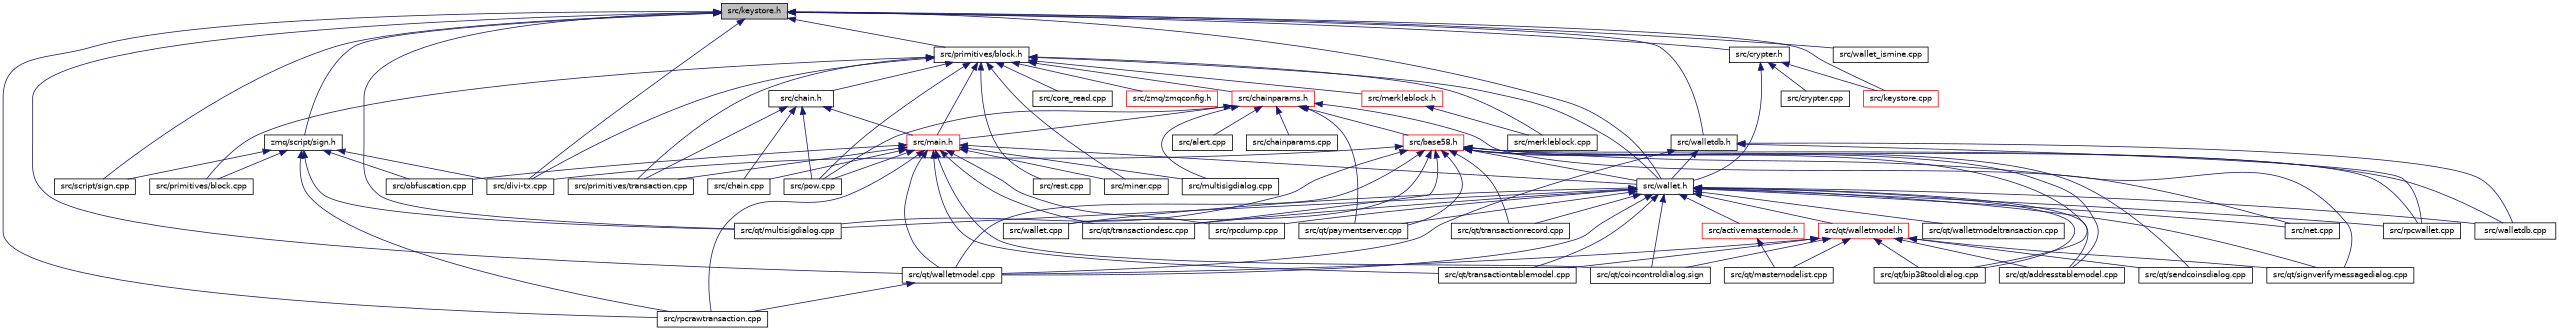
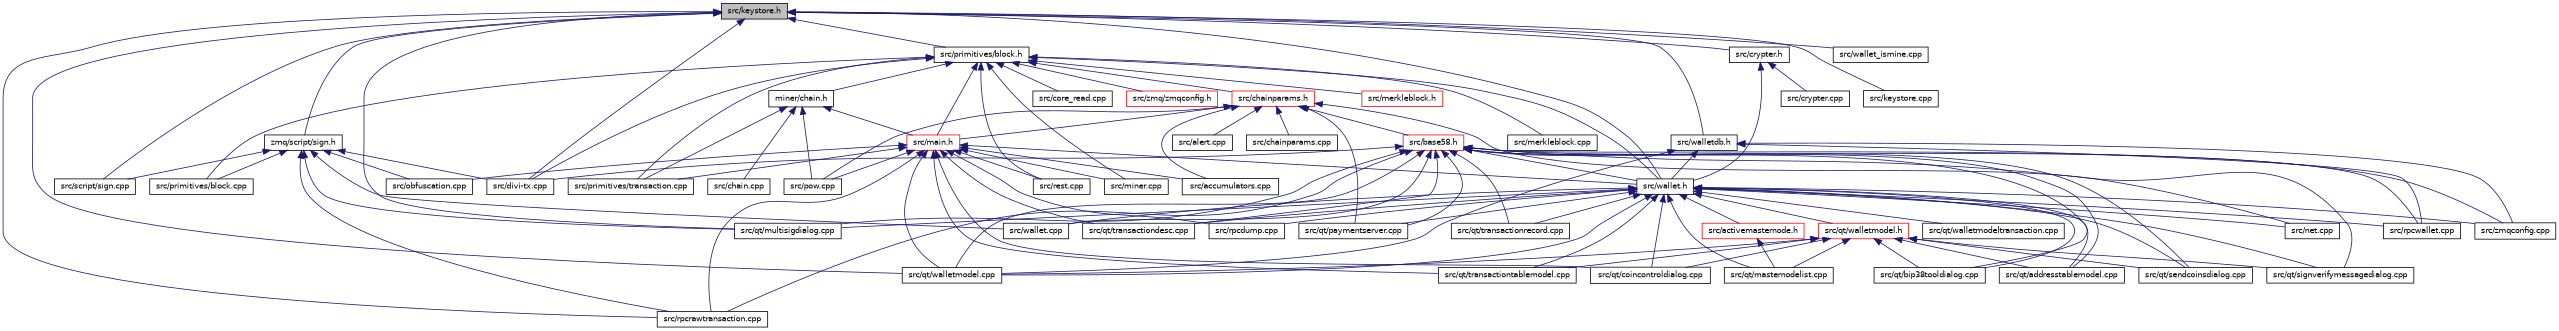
(1833, 78) -> none
(801, 99) -> (801, 99)
(1901, 99) -> (1901, 99)
(888, 118) -> none
(1481, 122) -> none
(821, 168) -> (1001, 166)
(1230, 187) -> (1230, 187)
none -> (1950, 202)
none -> (654, 214)
(2515, 231) -> (2515, 231)
none -> (1701, 243)
(1650, 275) -> (1650, 275)
(828, 298) -> (924, 236)
